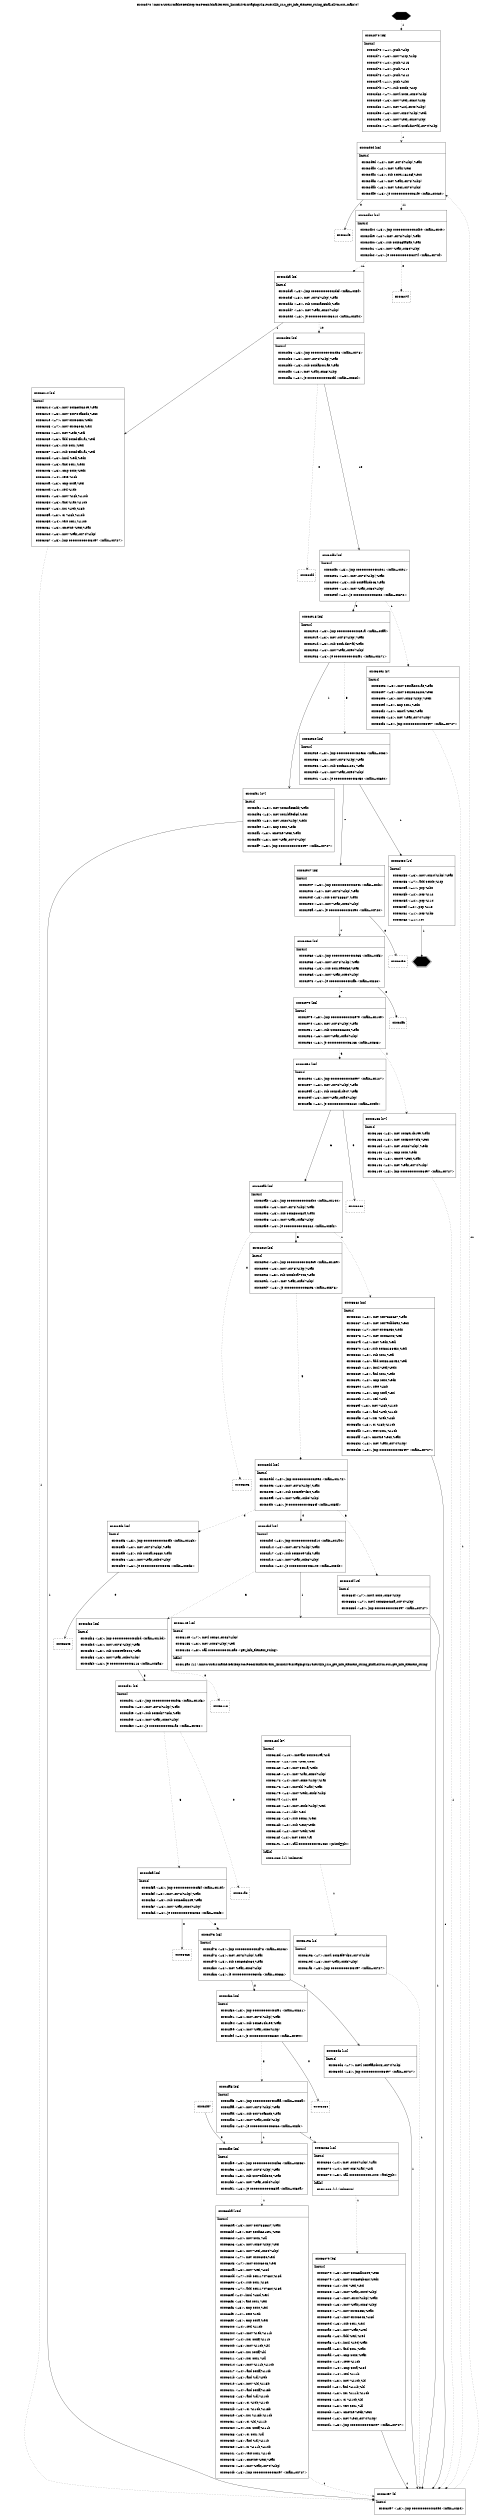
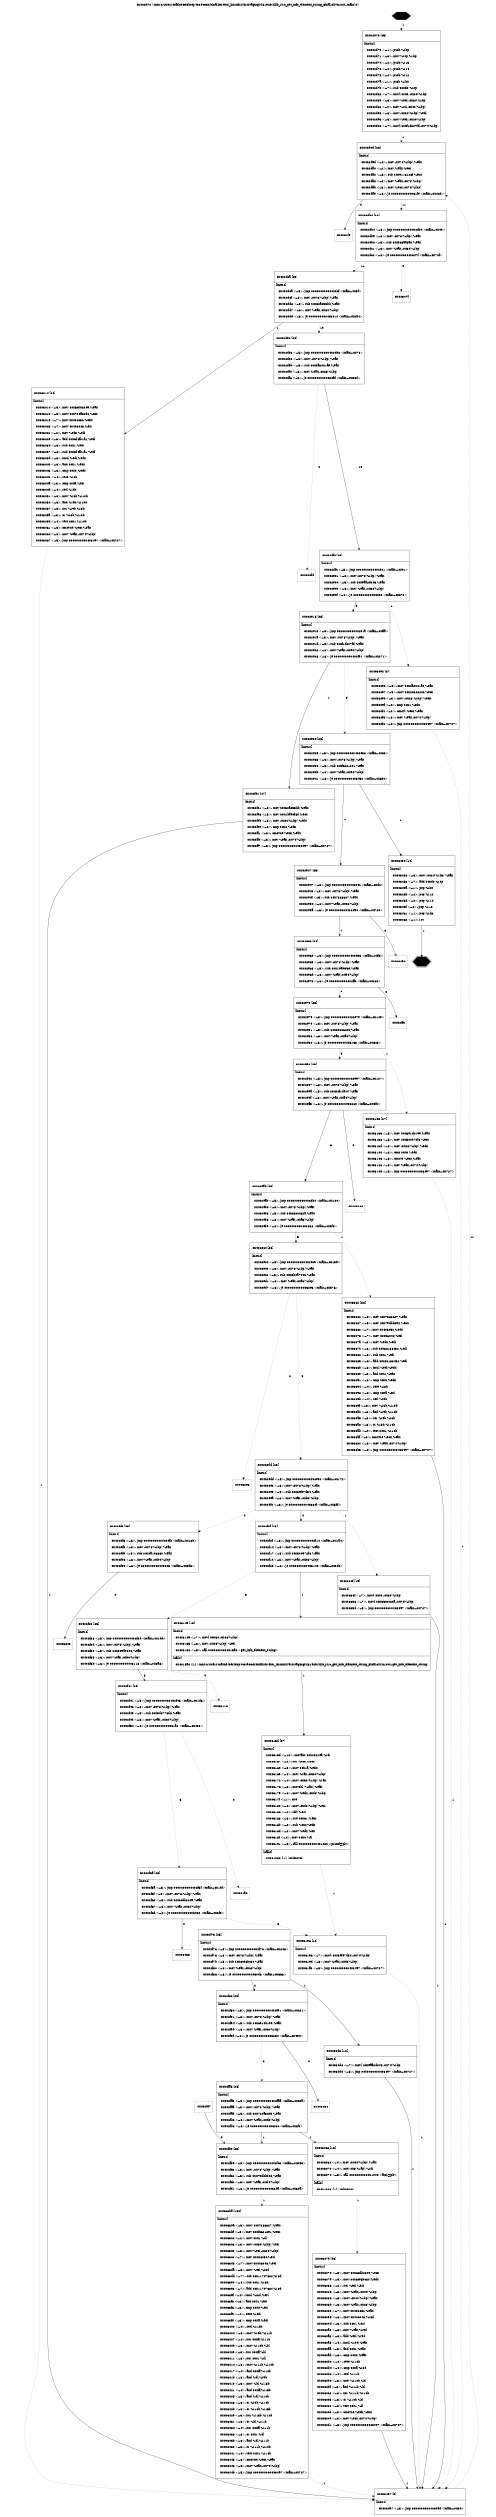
(222, 1352) -> (267, 1385)
(345, 1516) -> (345, 1516)
none -> (303, 1702)
(212, 1923) -> (266, 1925)
